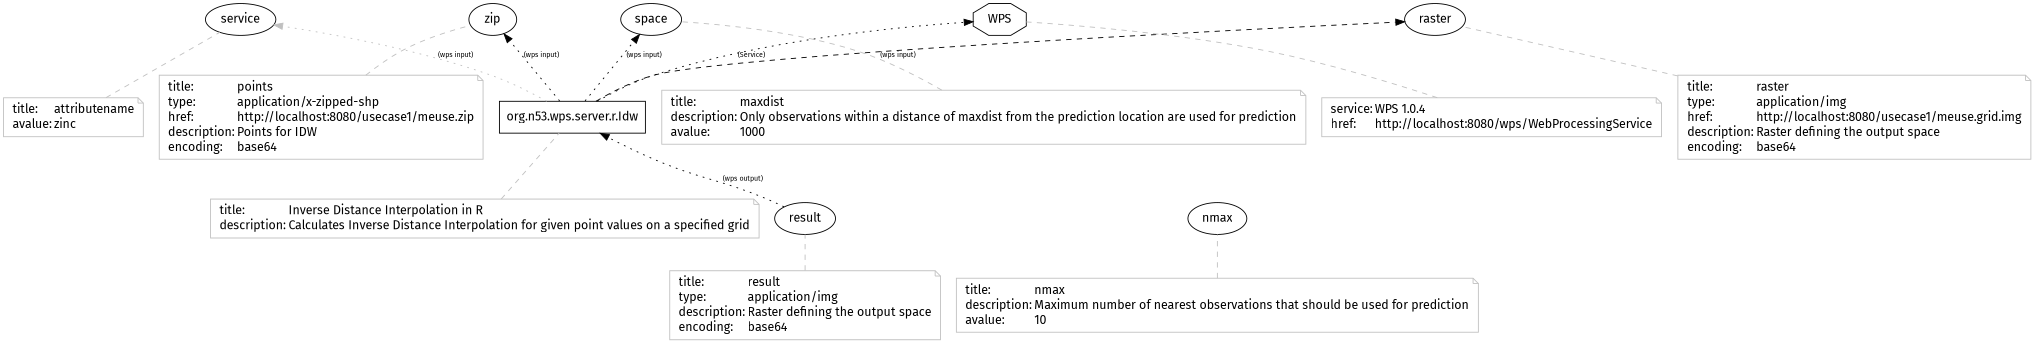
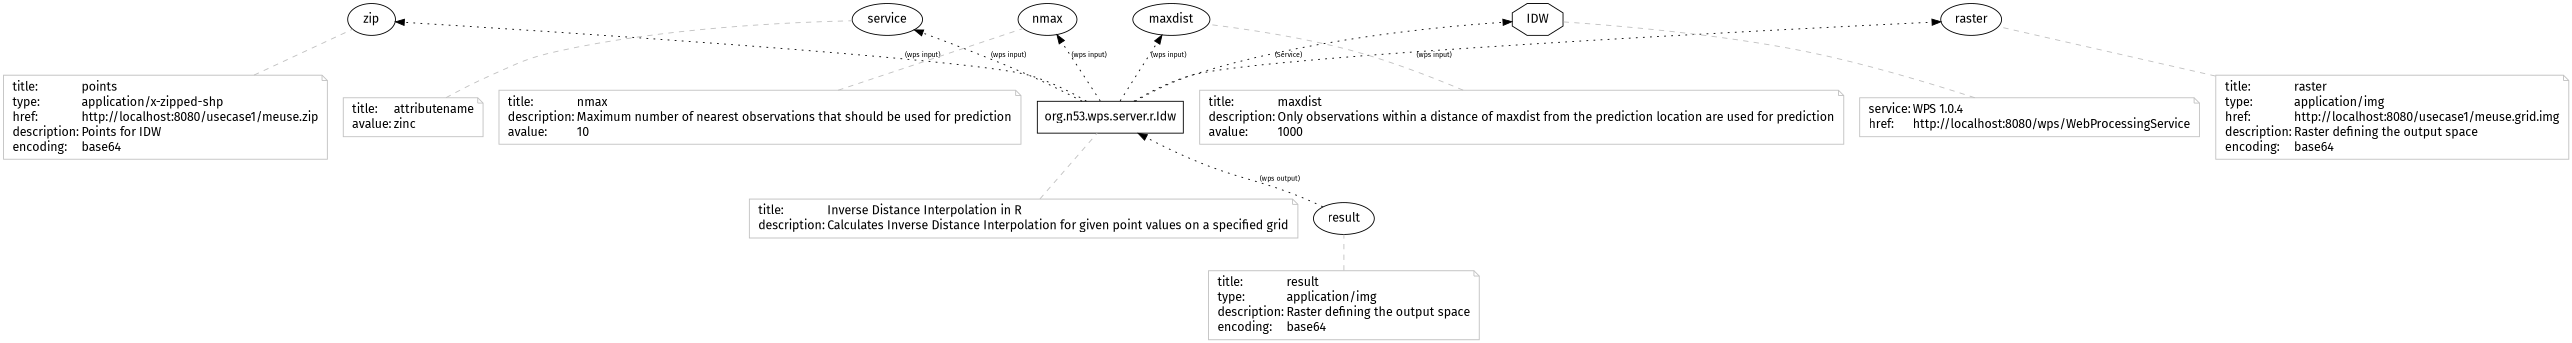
(651, 19) -> (1171, 19)
(1000, 19) -> (1538, 19)
(992, 44) -> (1529, 44)
(418, 53) -> (1004, 64)
none -> (1081, 72)
